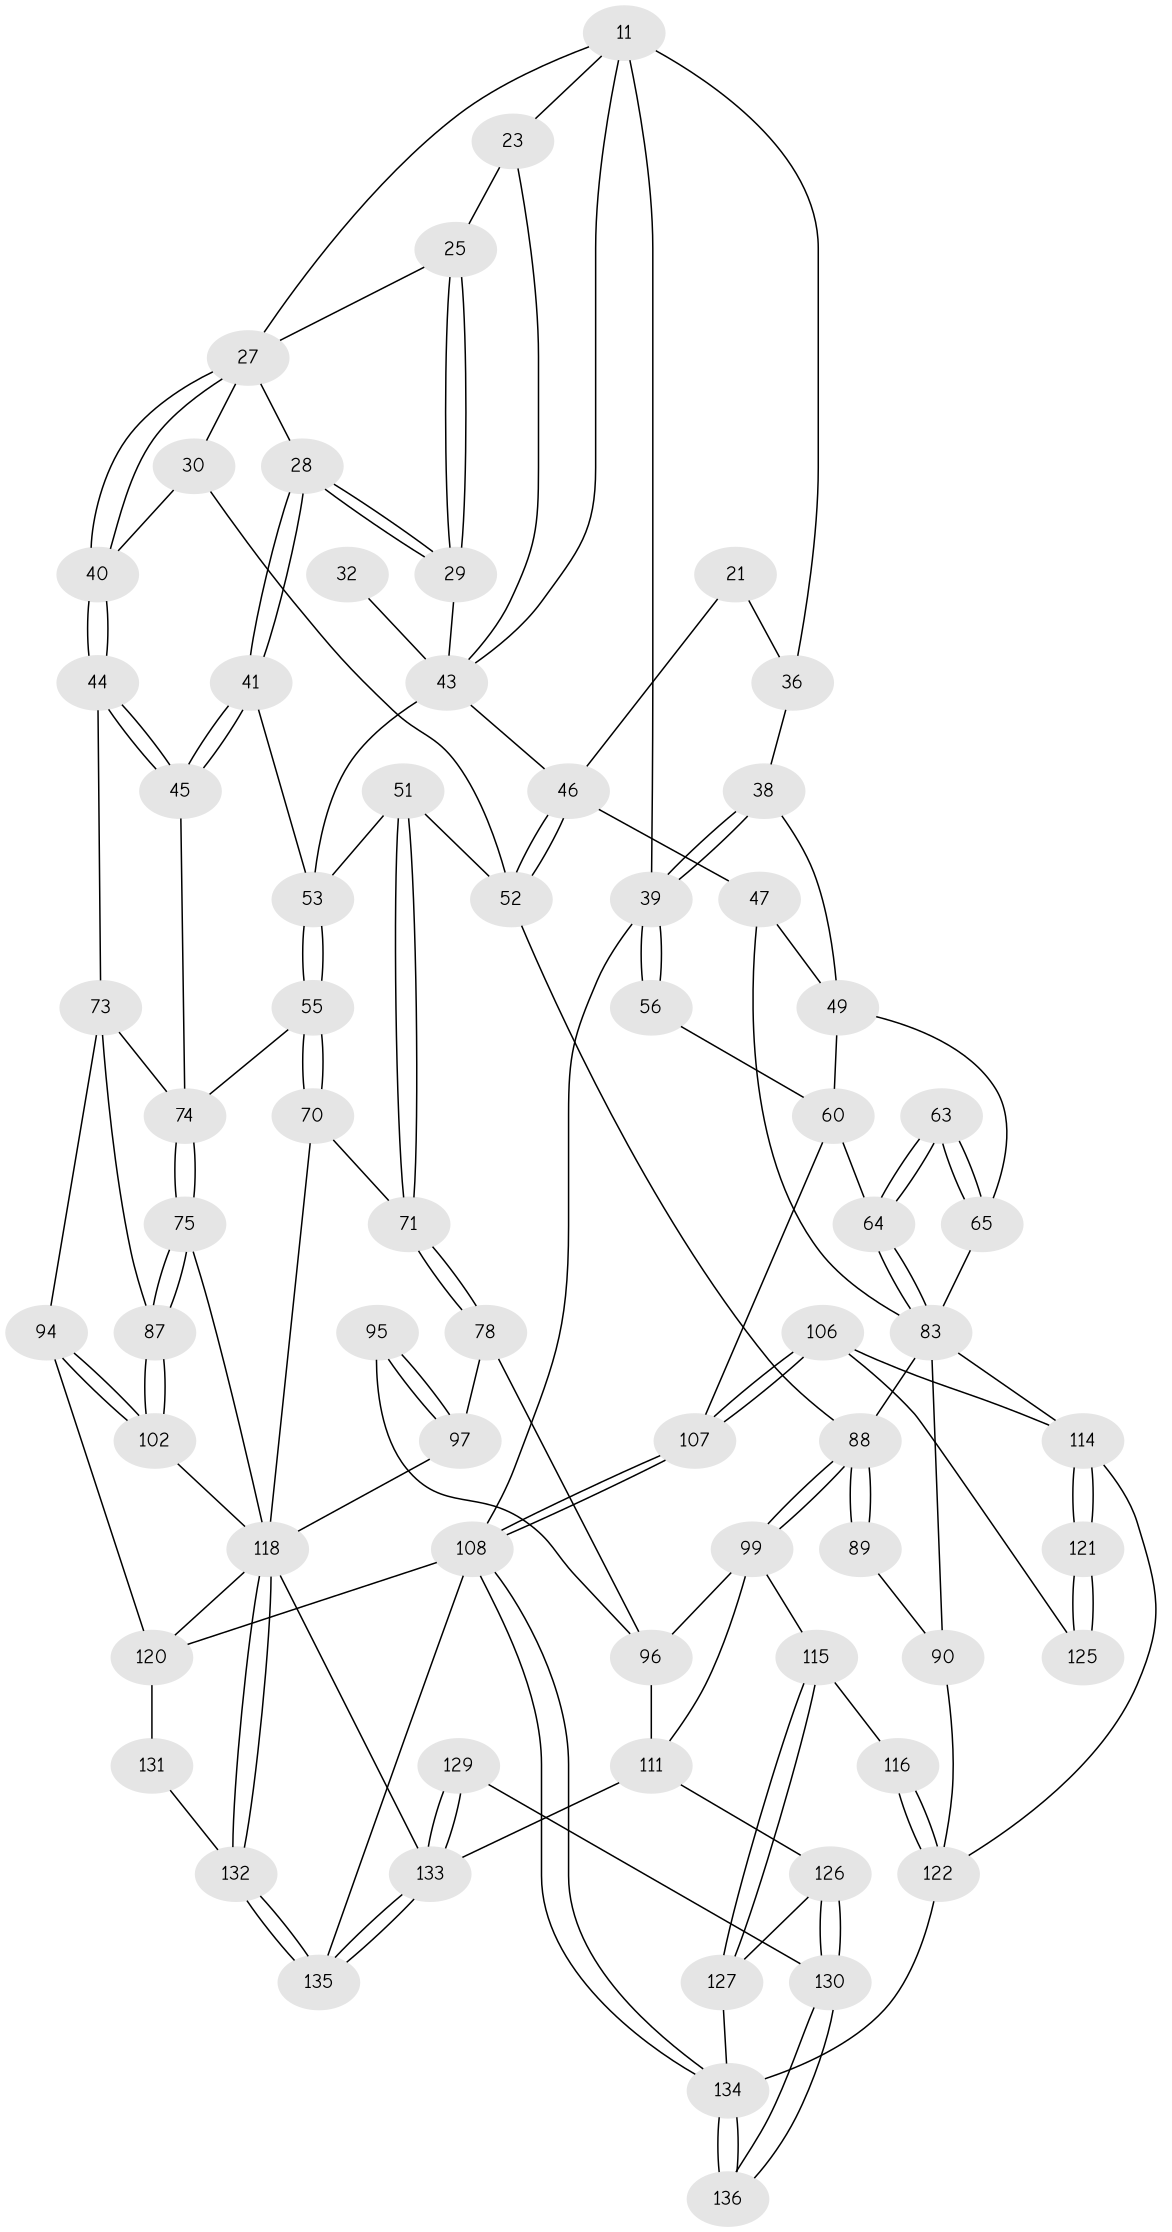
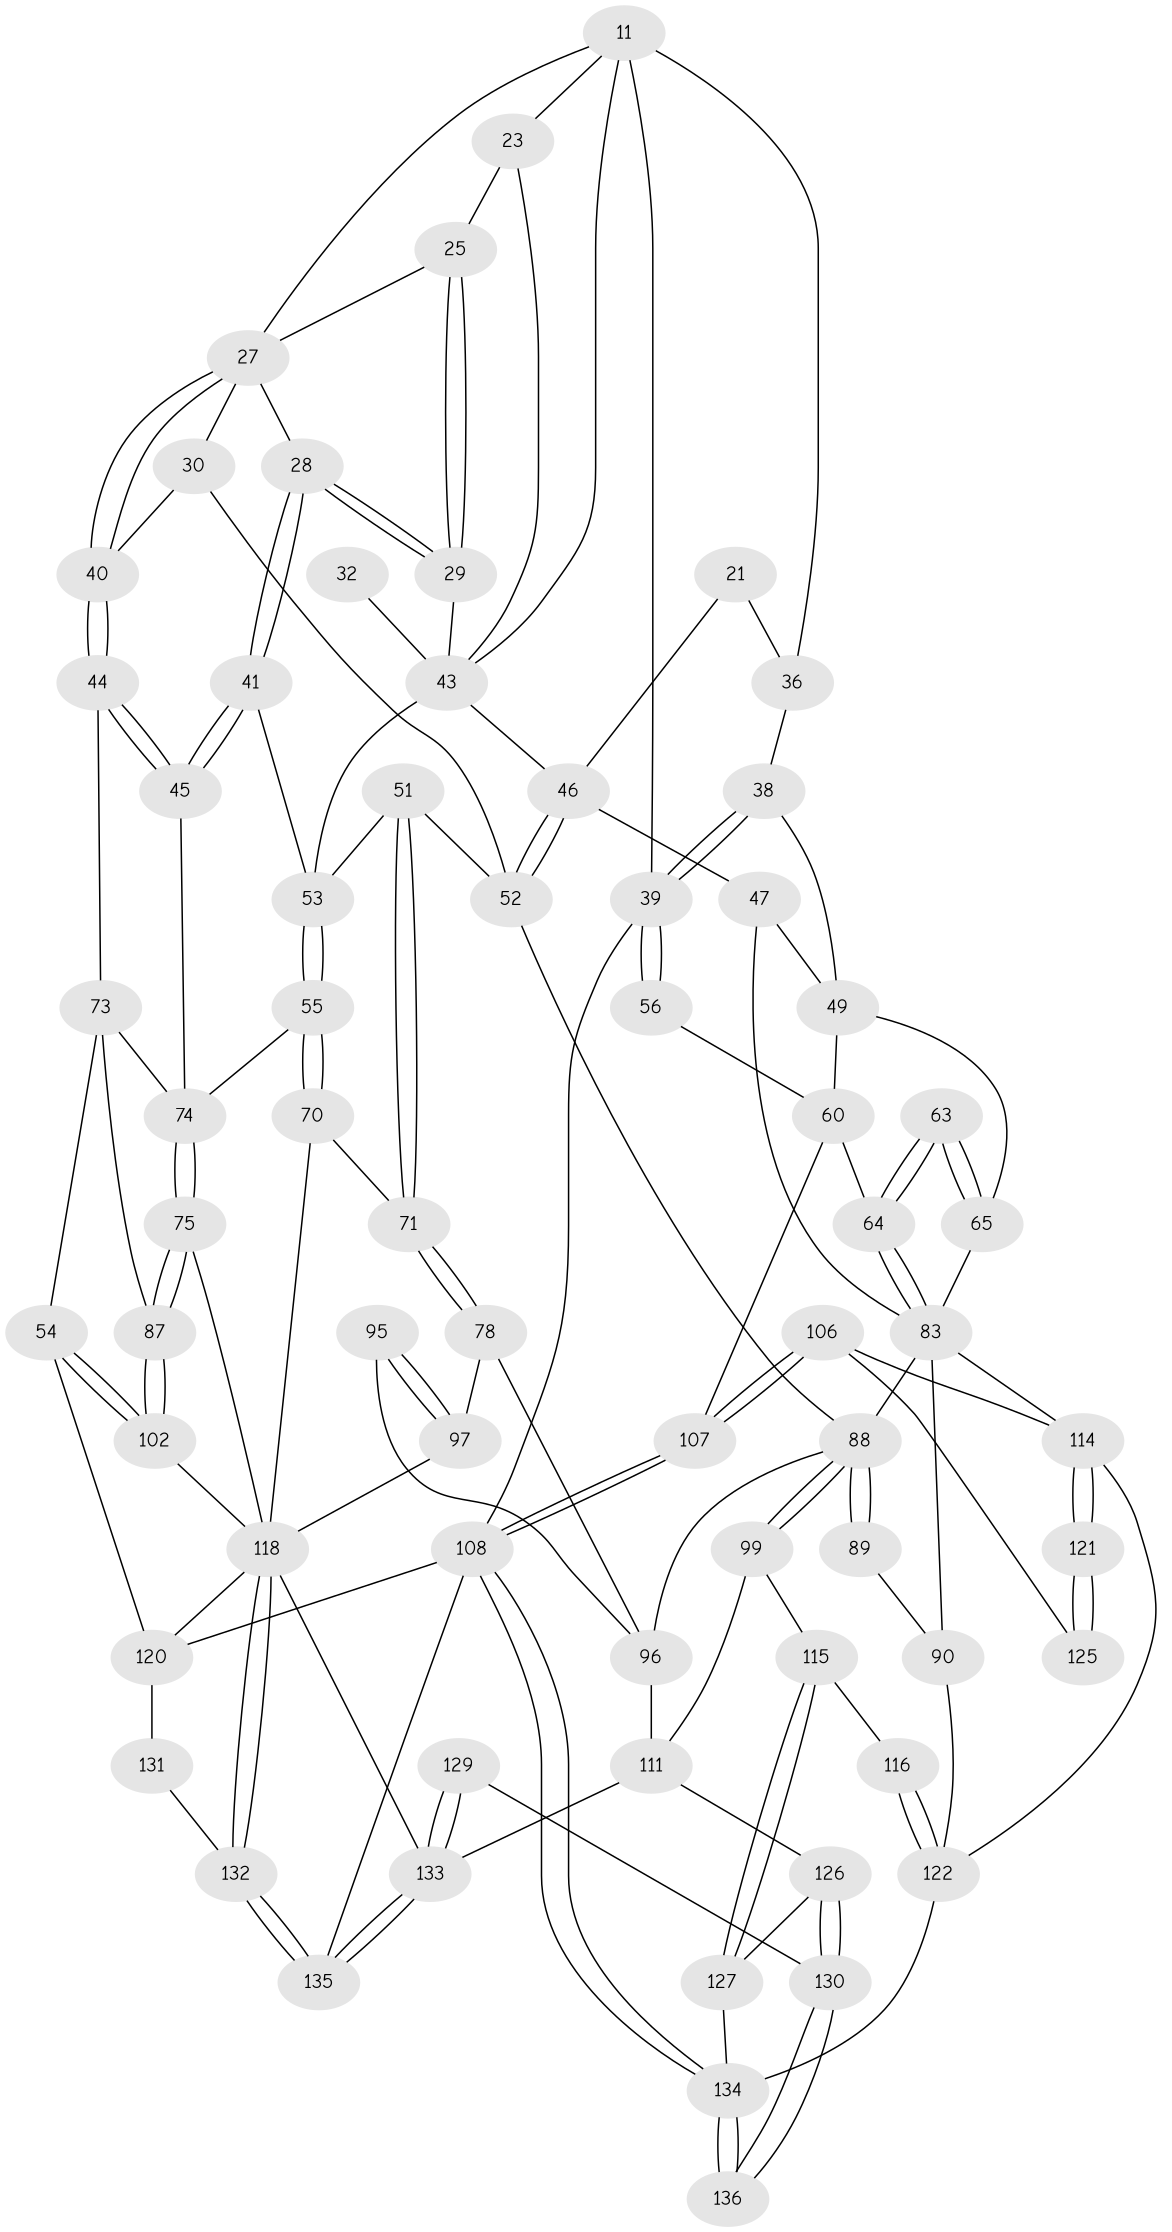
(47, 1333) -> (47, 1333)
(702, 1603) -> (708, 1513)
